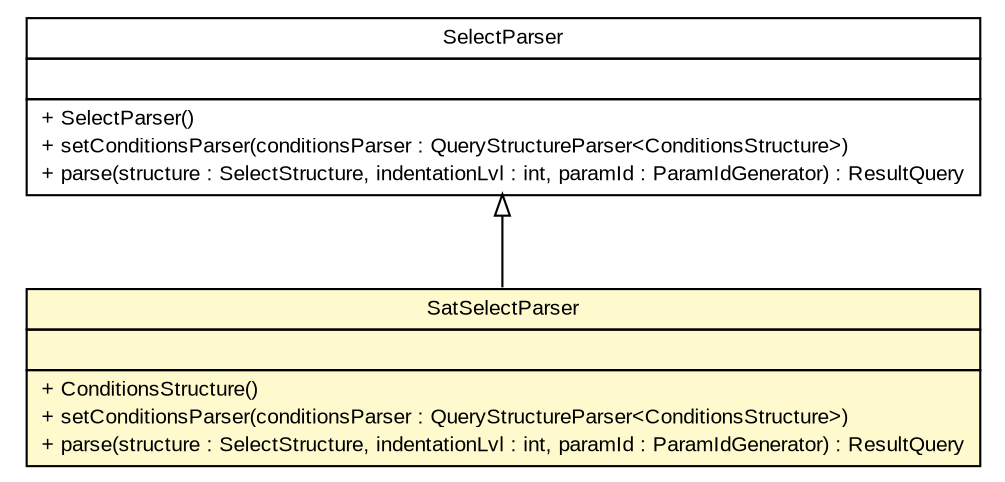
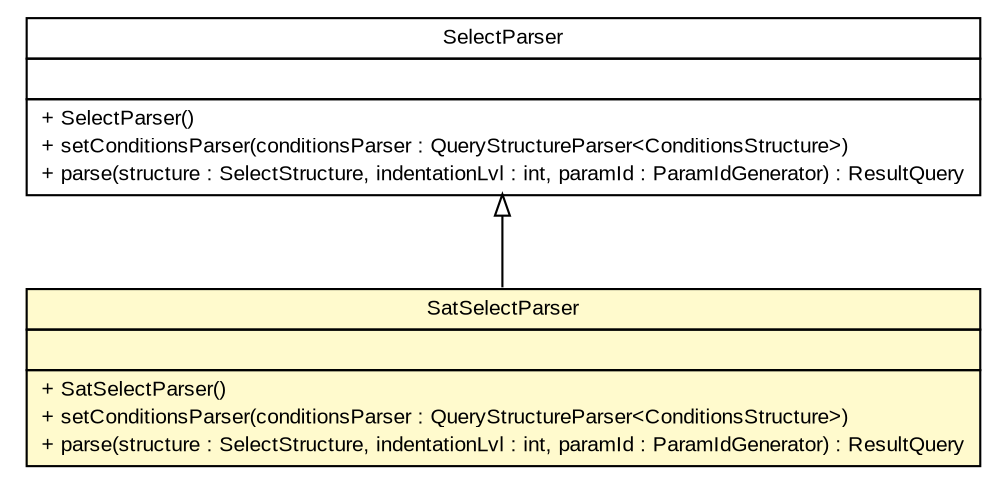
(150, 389) -> (134, 389)
